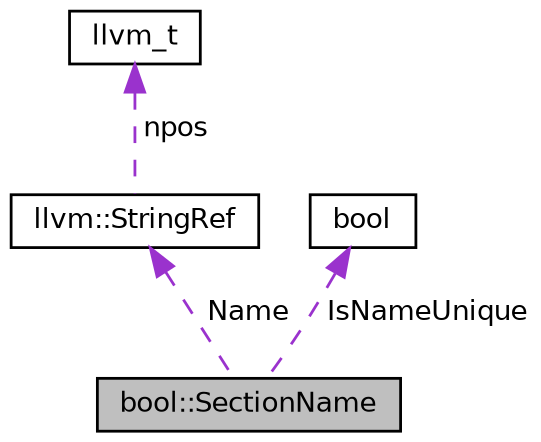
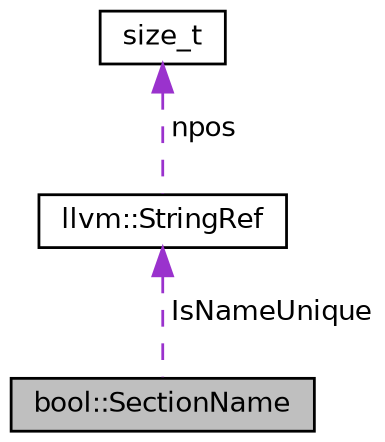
(135, 38) -> (163, 38)
(363, 221) -> none
(245, 313) -> (268, 313)
